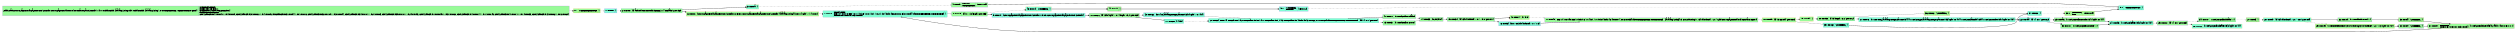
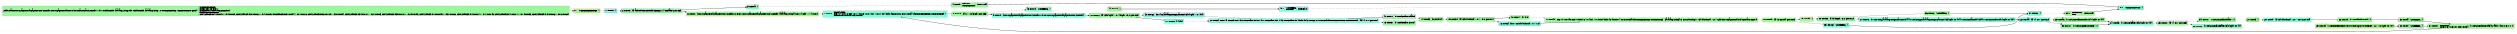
(1079, 9) -> none
(1303, 9) -> (1303, 9)
